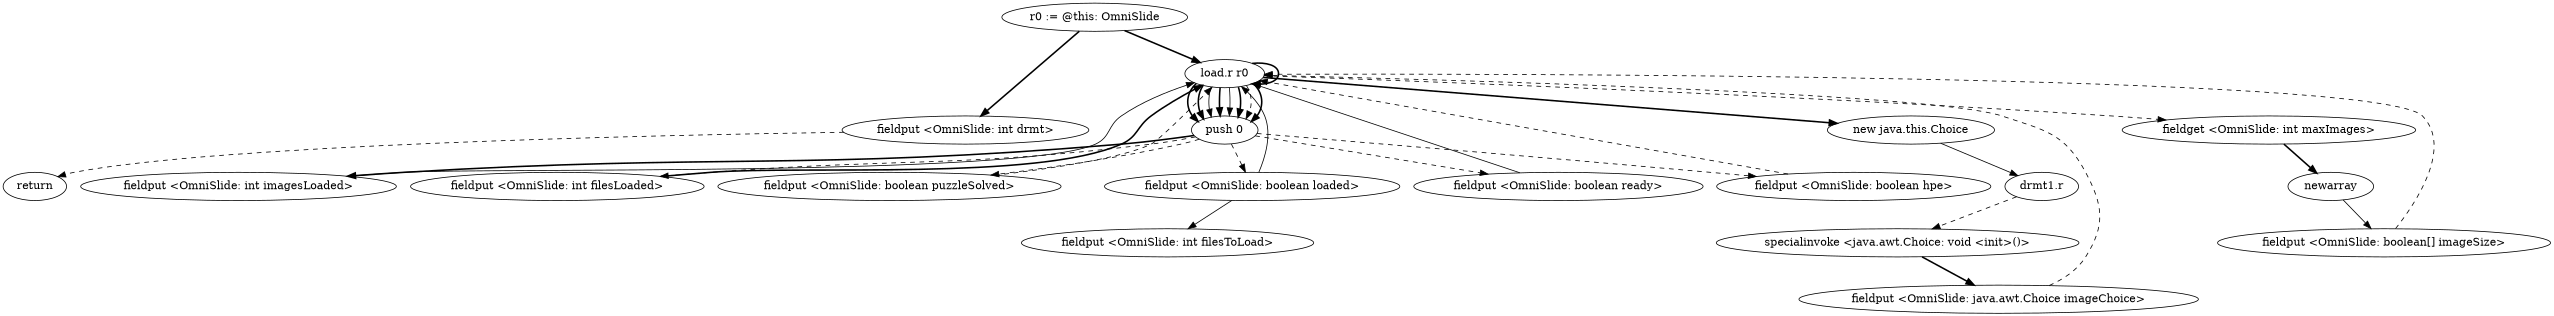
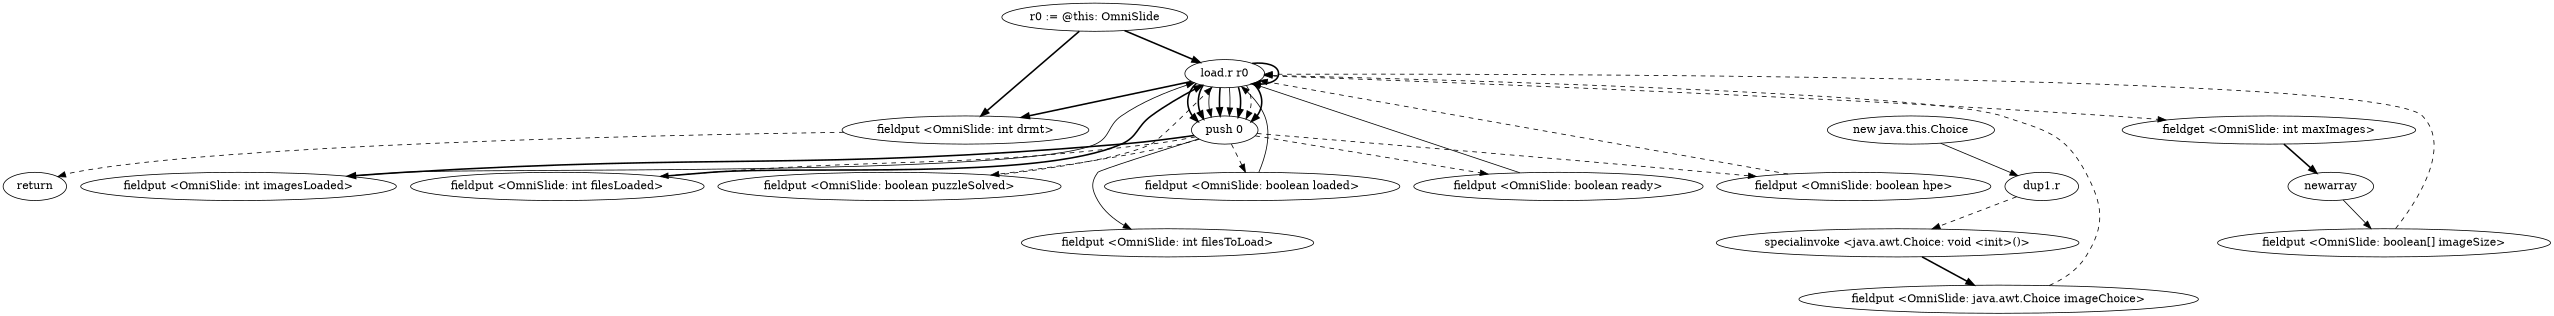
(1546, 100) -> (1110, 99)
(2042, 186) -> (2042, 186)
(1213, 212) -> (1116, 165)
